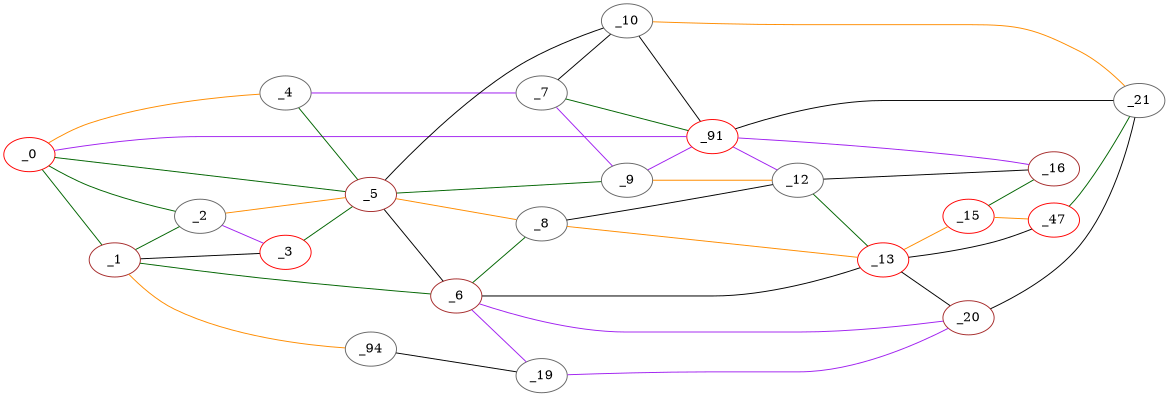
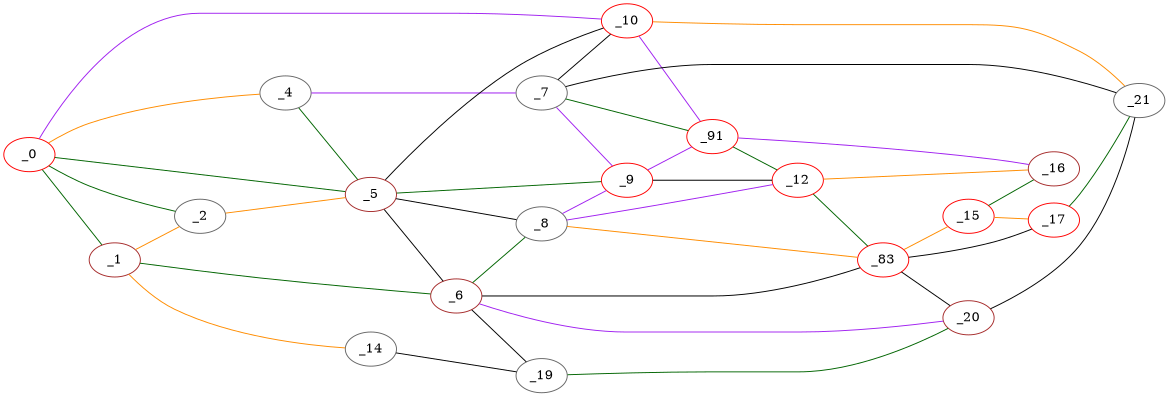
(627, 21) -> (627, 21)
(670, 79) -> (670, 79)
(923, 101) -> (842, 65)
(370, 137) -> (295, 13)
(755, 158) -> (755, 158)
(926, 175) -> (926, 175)
(627, 180) -> (627, 180)
(712, 180) -> (712, 180)
(798, 180) -> (798, 180)
none -> (584, 202)
(670, 203) -> (670, 203)
(456, 209) -> (456, 209)
(1054, 220) -> (1054, 220)
(158, 238) -> (158, 238)
(286, 252) -> none
(883, 260) -> (883, 260)
(499, 336) -> (499, 336)
(371, 349) -> (371, 349)
(762, 372) -> (762, 372)
